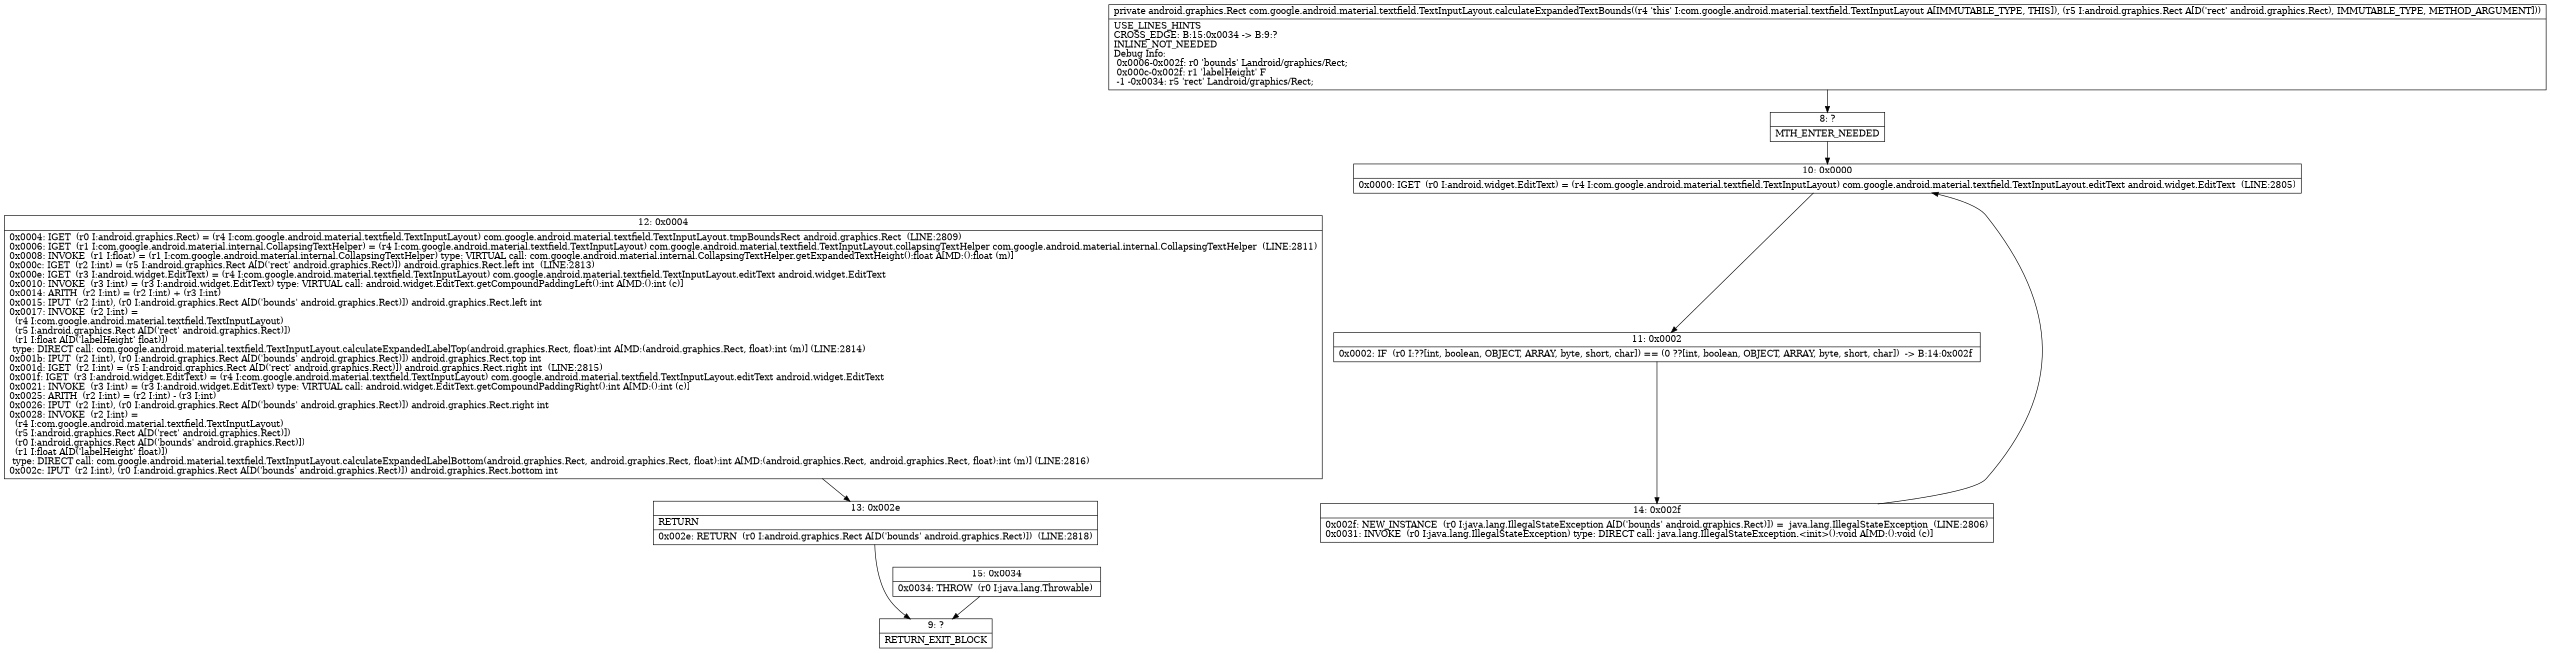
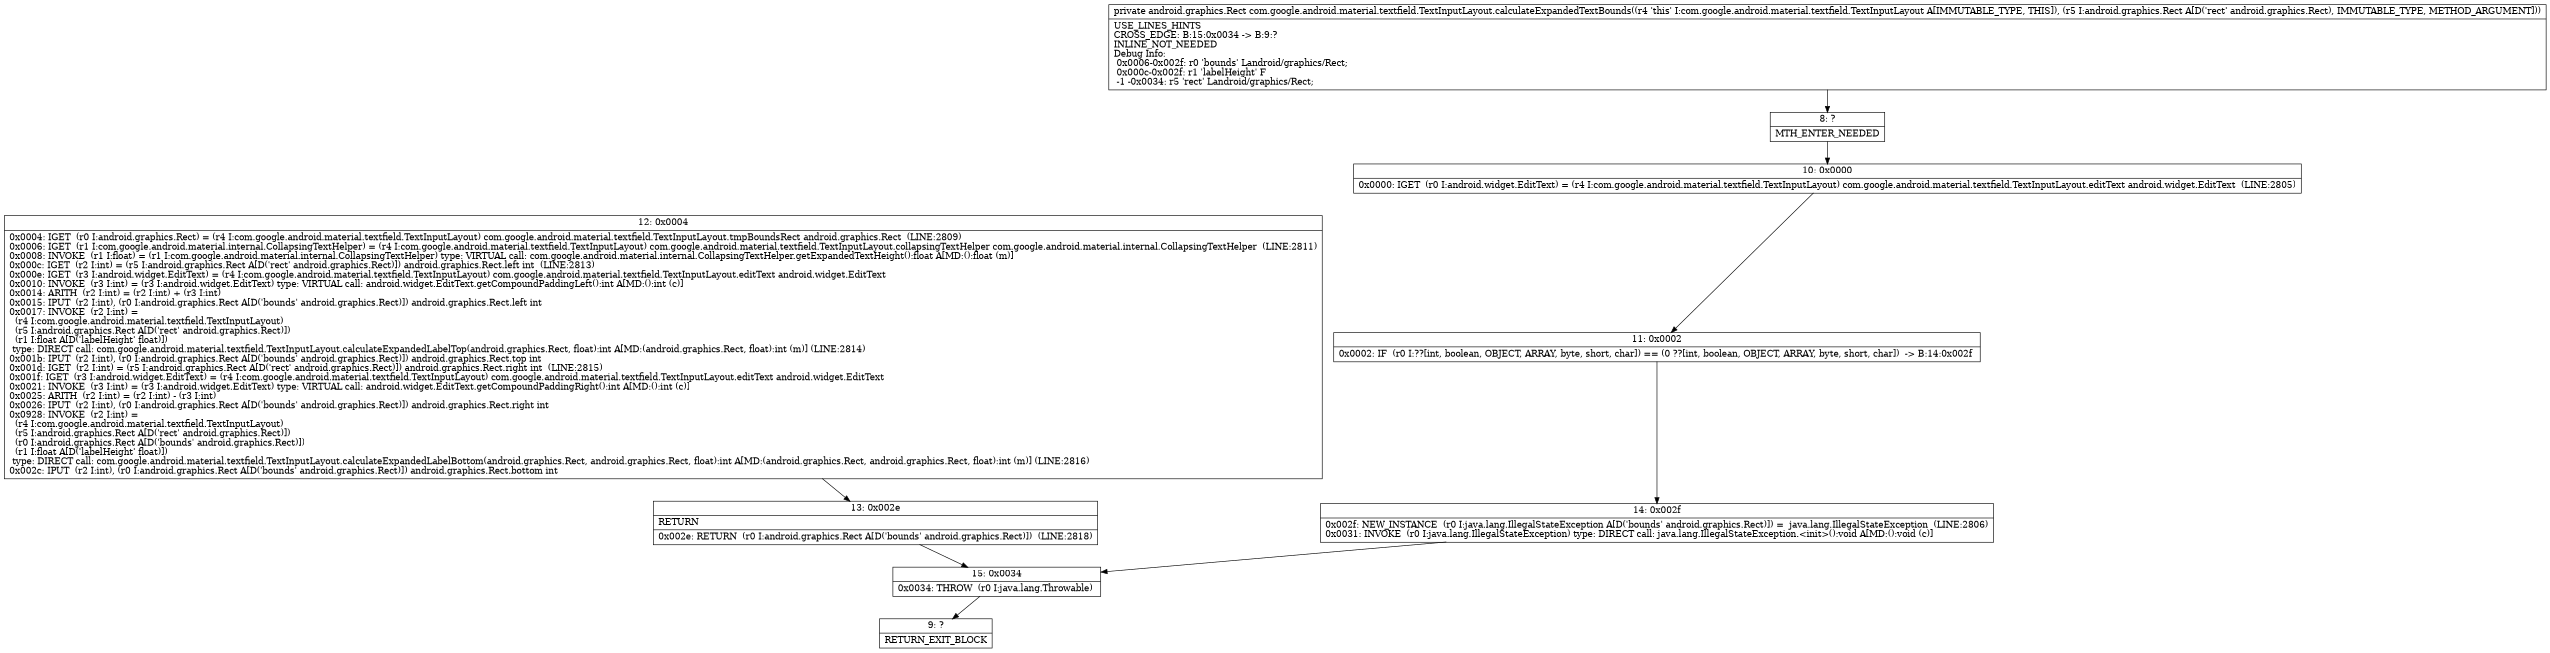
(2040, 377) -> (1277, 557)
(75, 415) -> (75, 415)
(881, 584) -> (941, 555)
